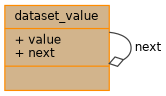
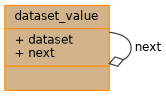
(38, 40) -> (44, 40)
